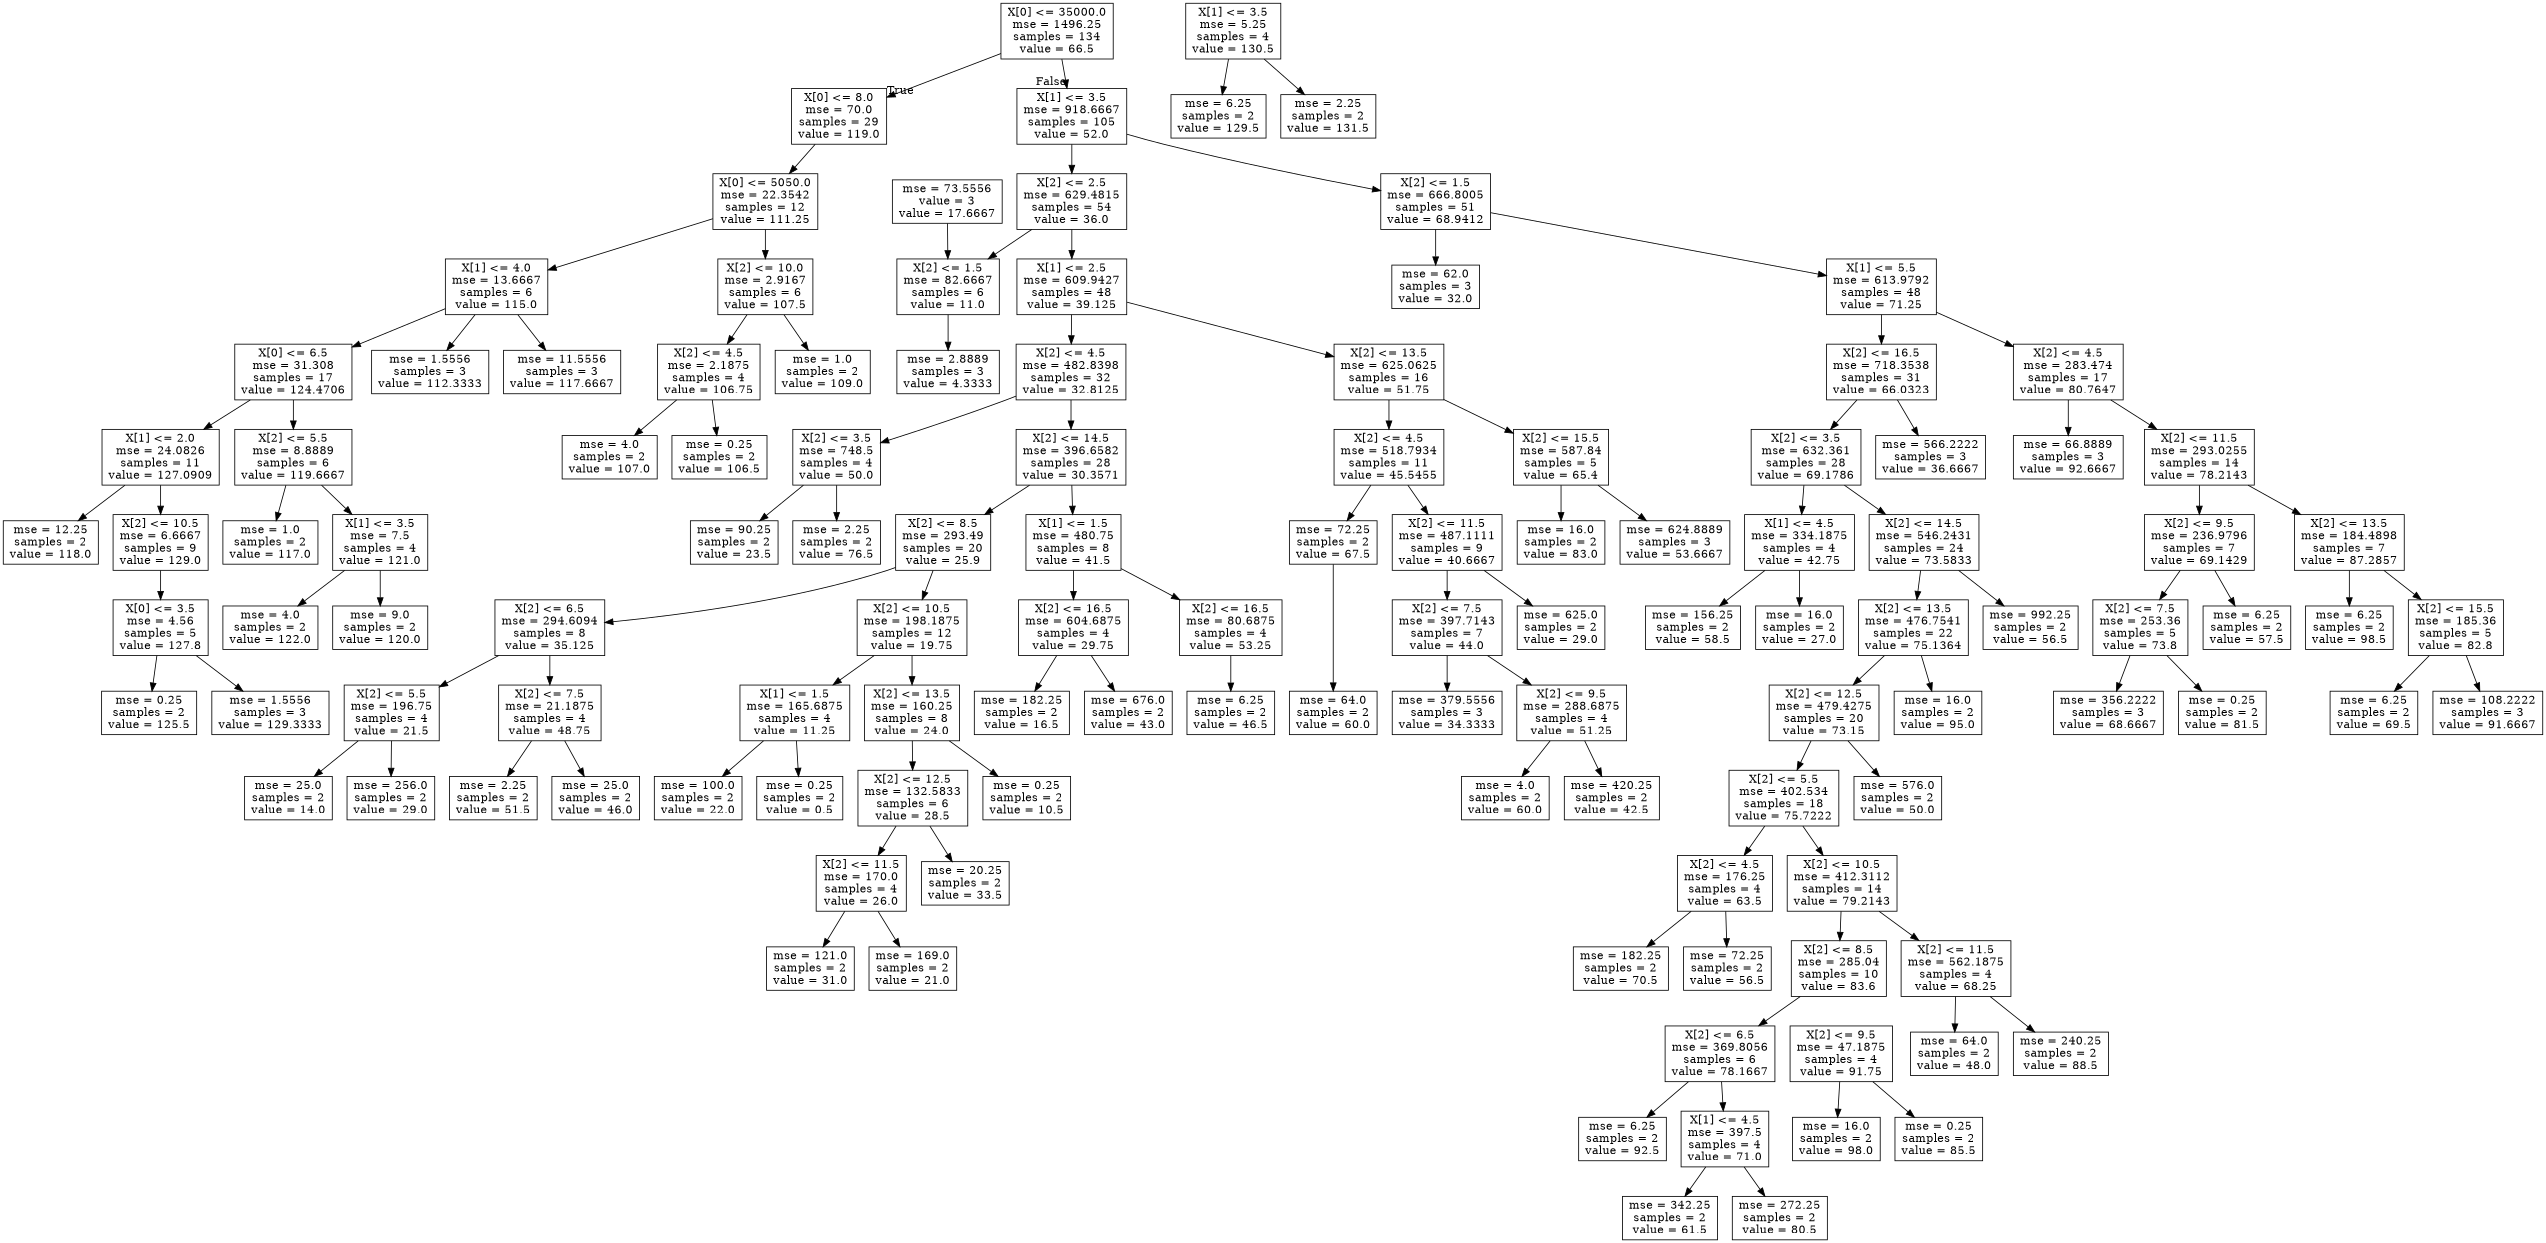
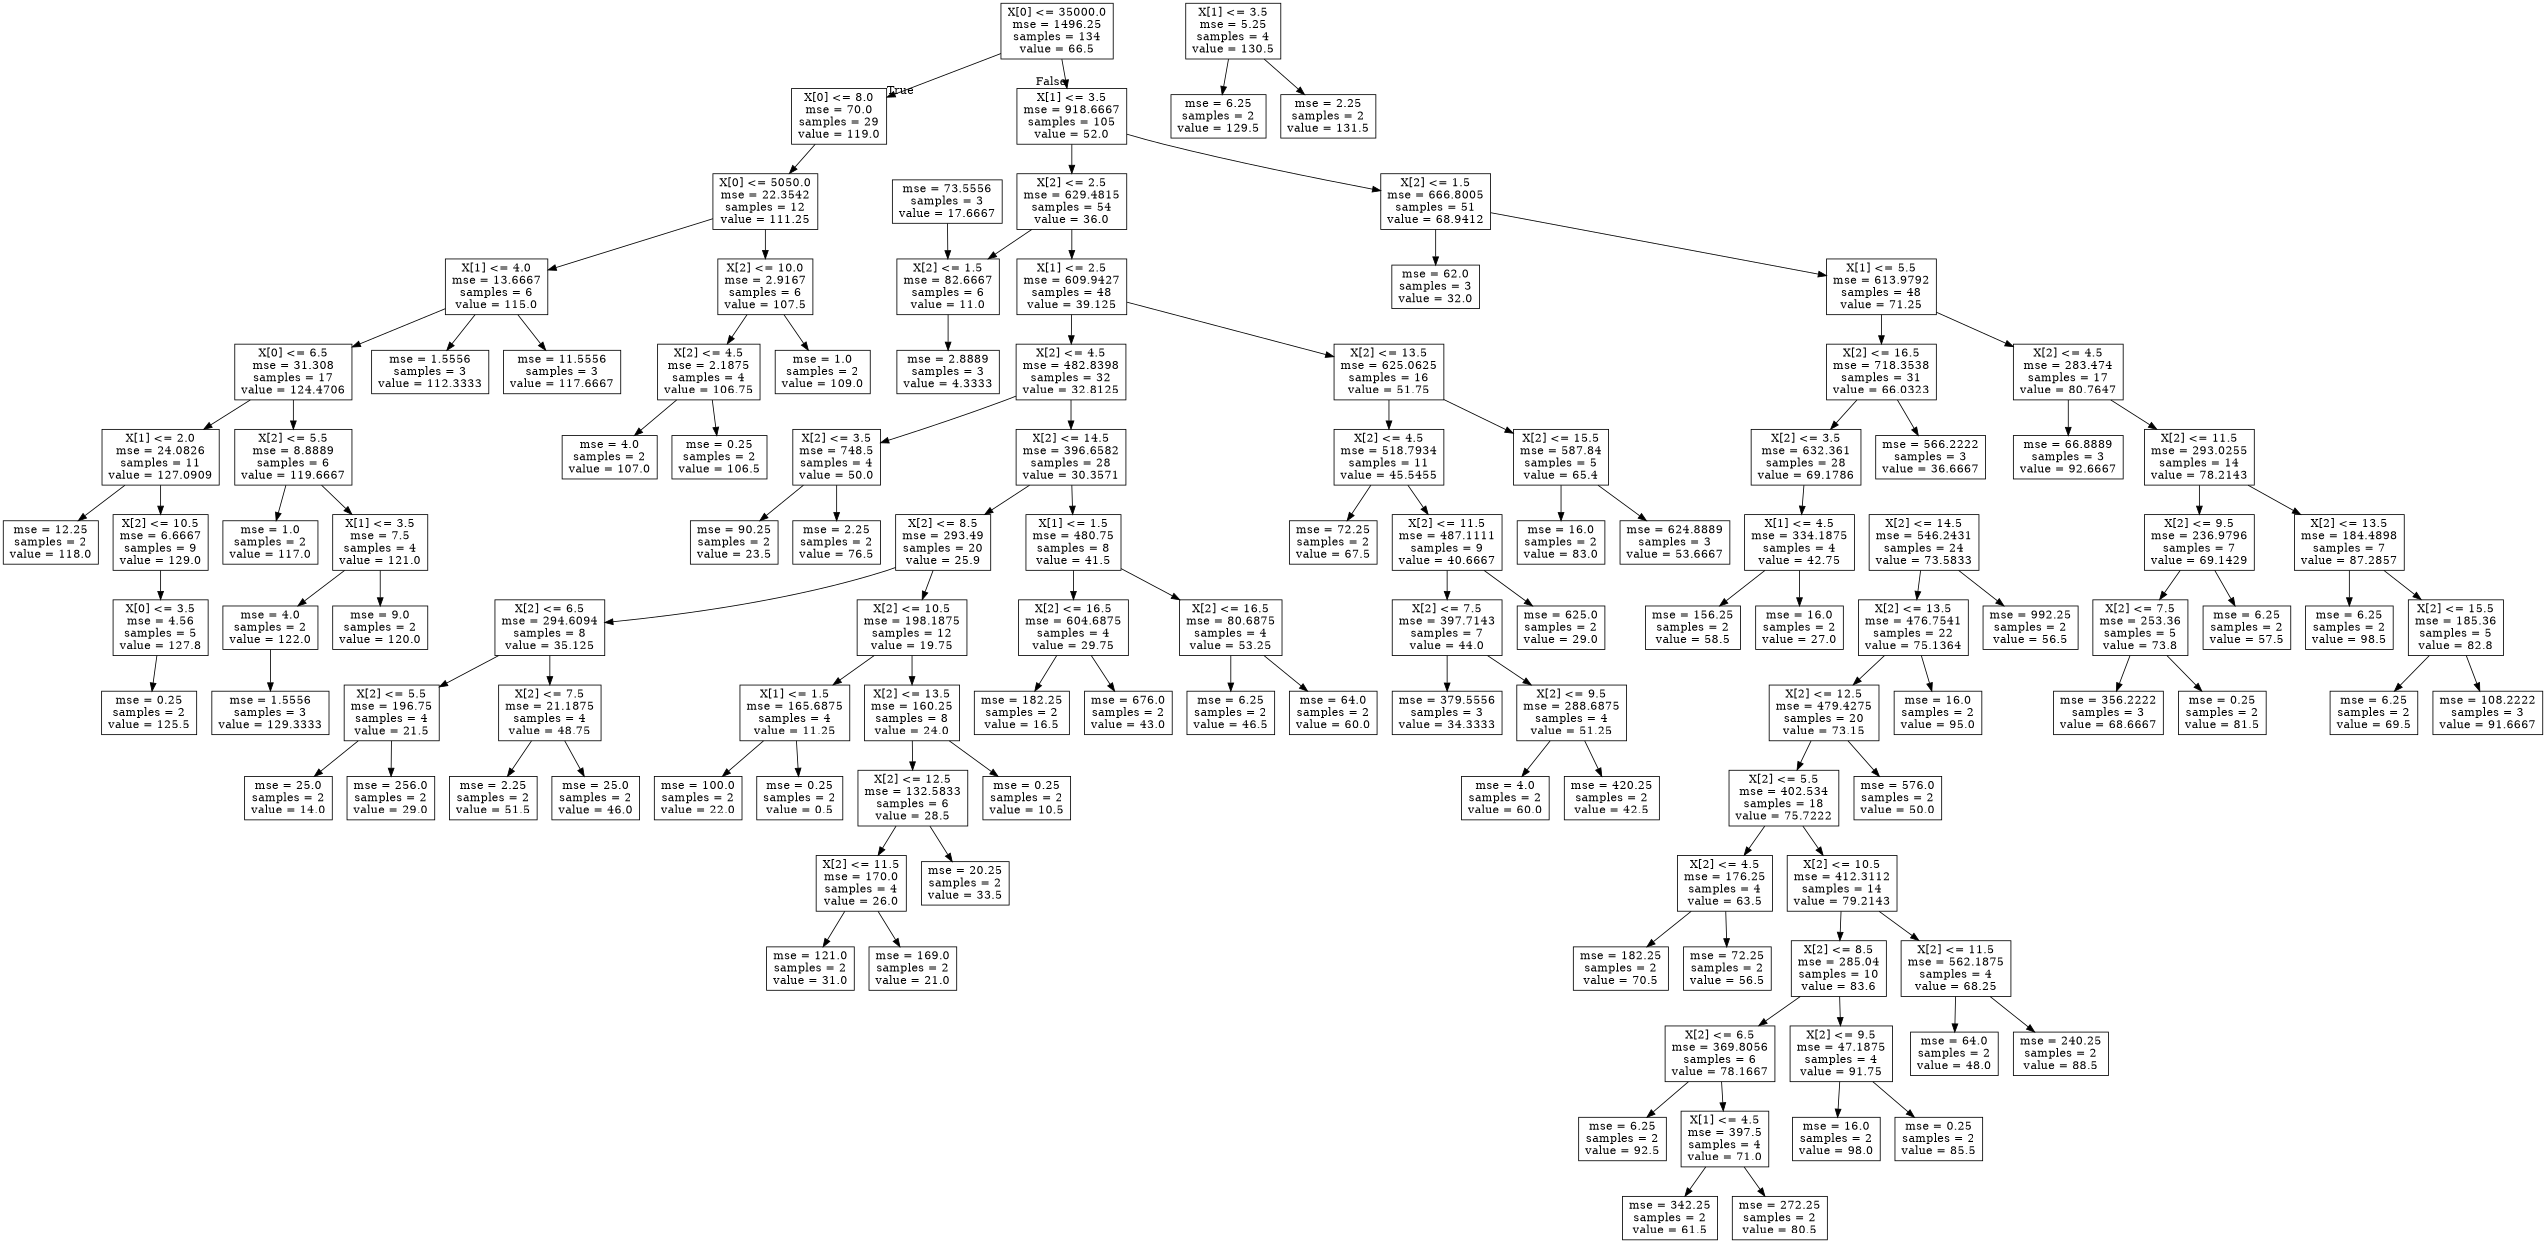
(947, 202) -> (947, 202)
(1861, 497) -> none
(1333, 624) -> (1283, 671)
(216, 671) -> (270, 666)
none -> (1840, 1007)
